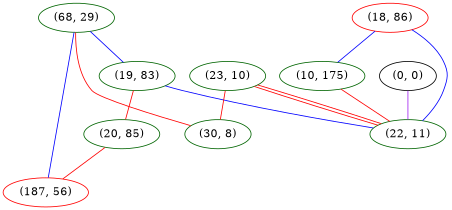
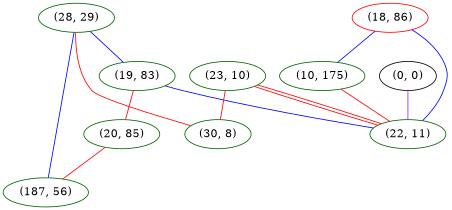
(77, 18) -> (77, 18)
(46, 192) -> (46, 192)
